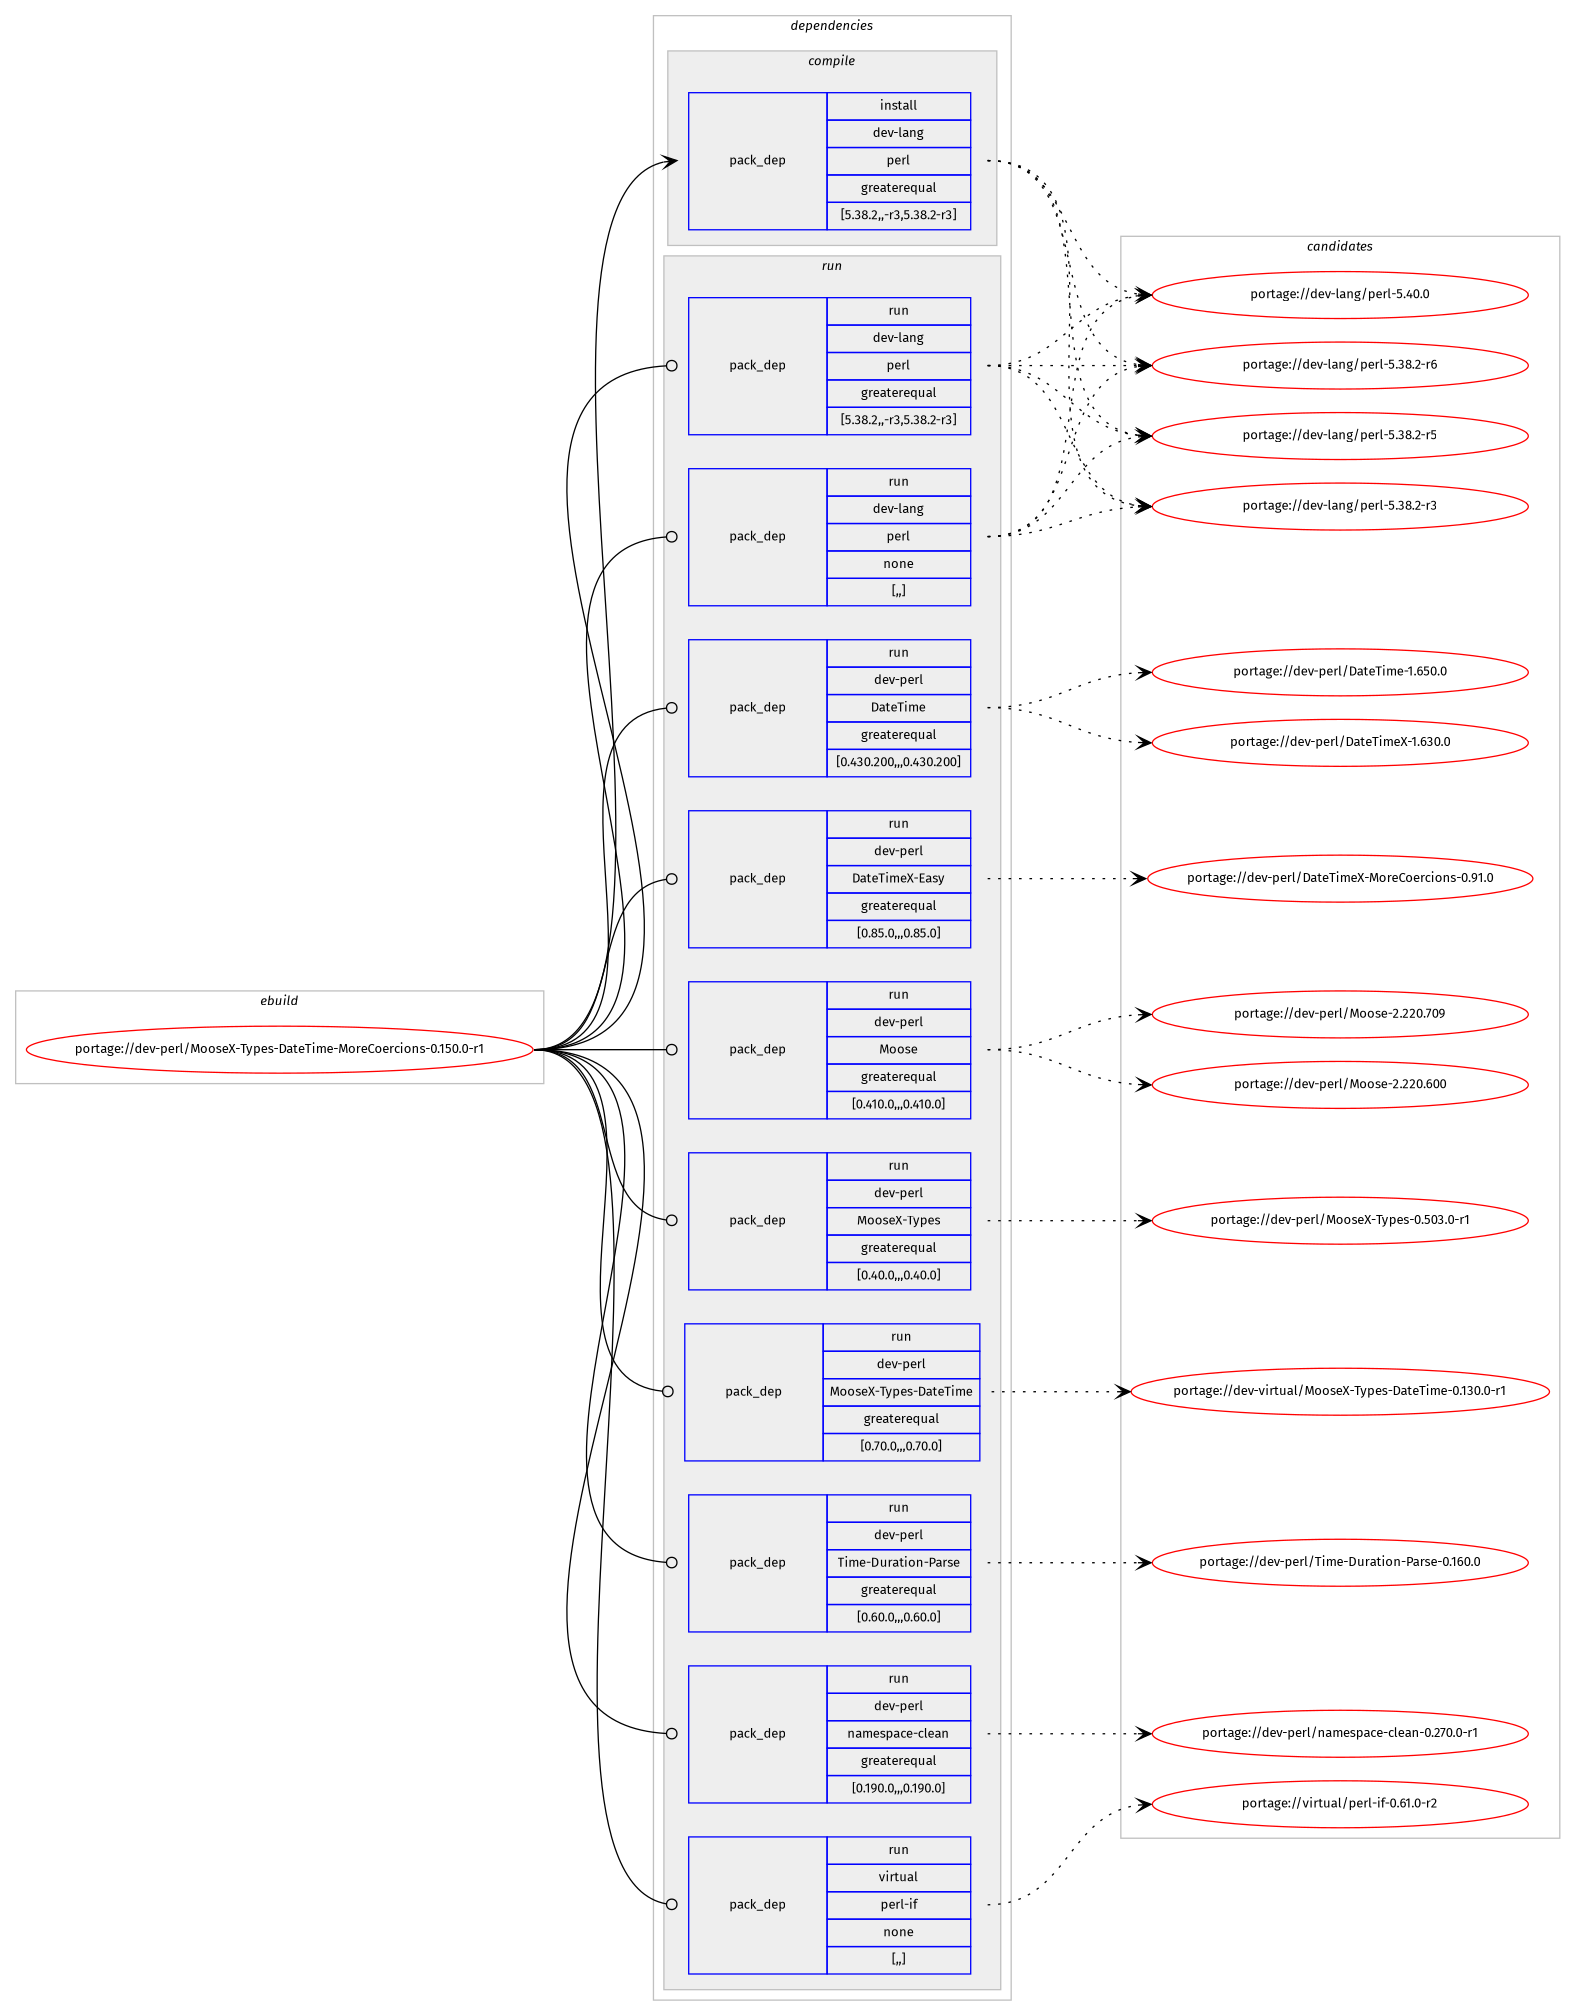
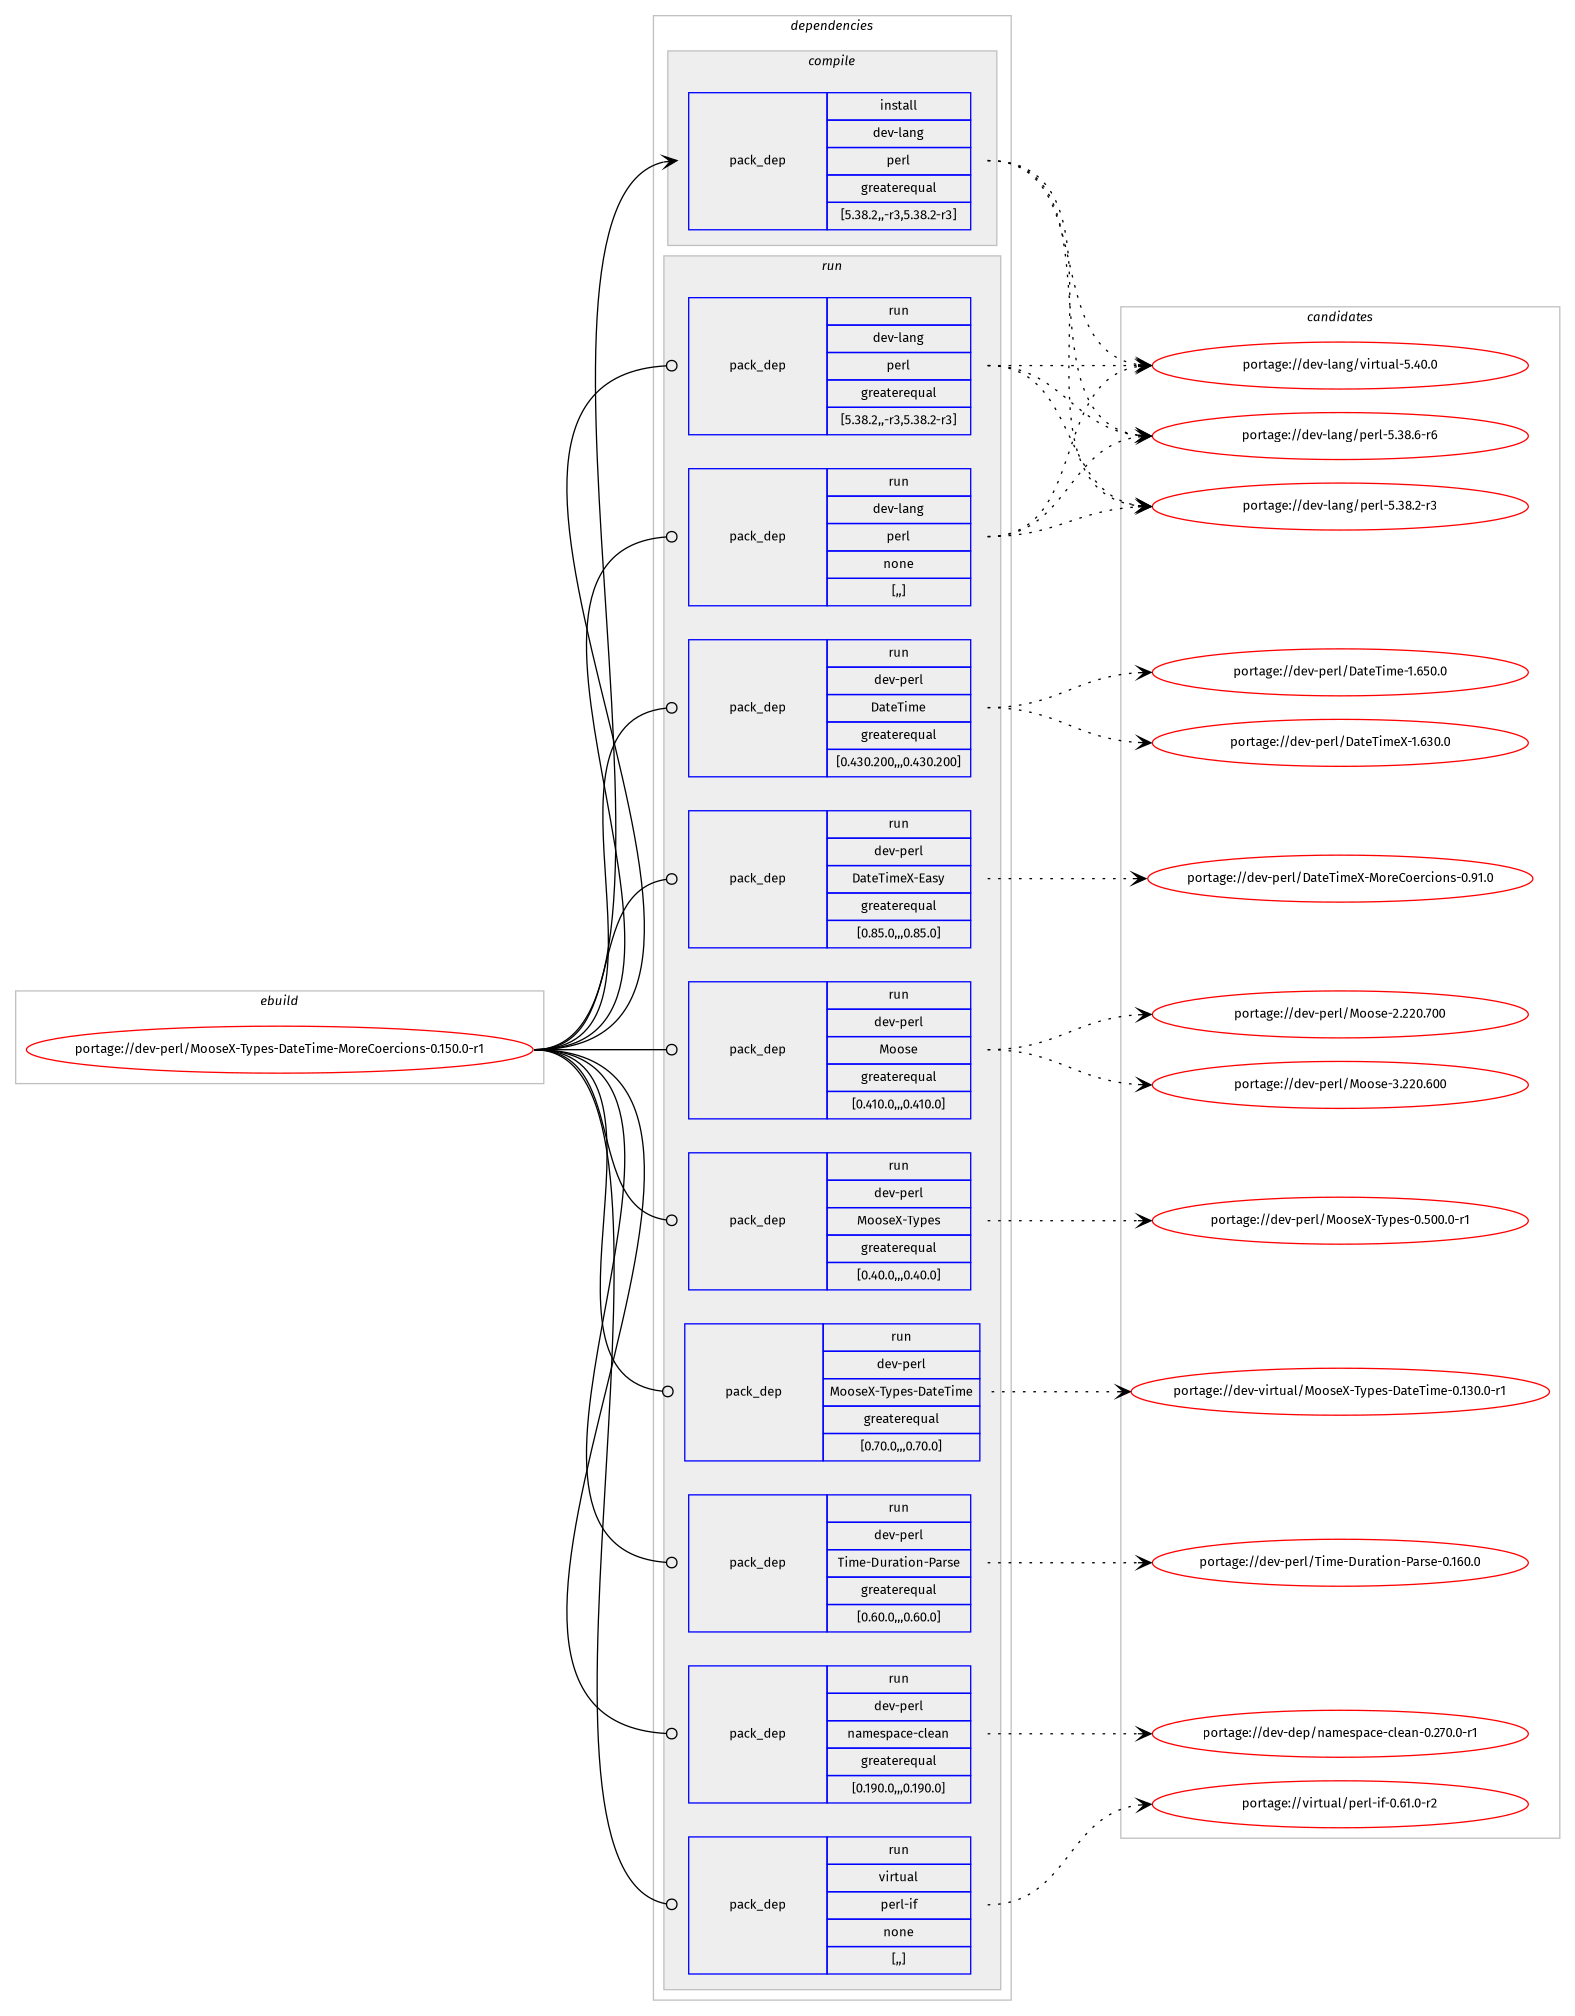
(1340, 295) -> (1340, 366)
(1340, 366) -> (1340, 436)
(1340, 436) -> none
(1340, 1014) -> (1340, 1014)
(1340, 1085) -> (1340, 1085)
(1340, 1221) -> (1340, 1221)
(1340, 1734) -> (1340, 1734)
